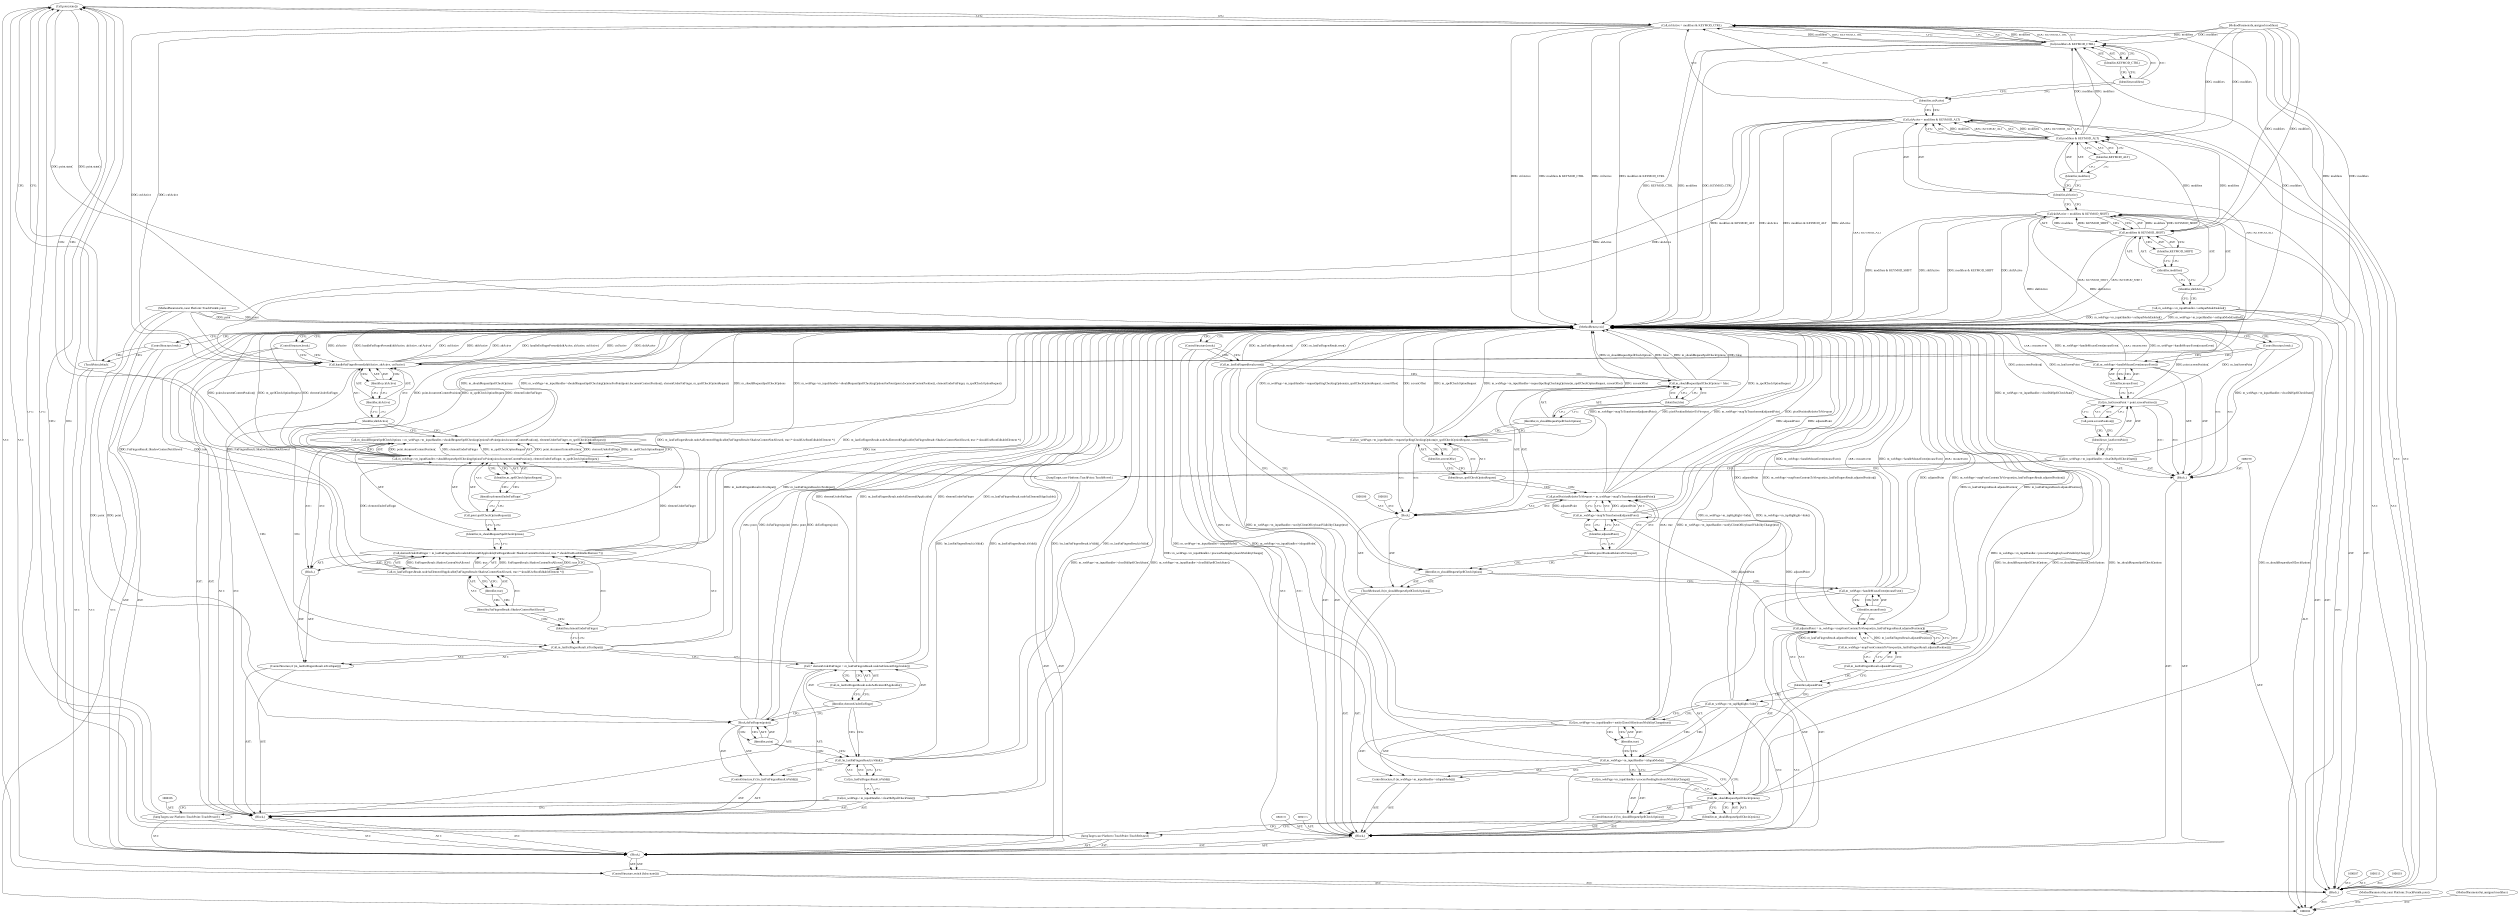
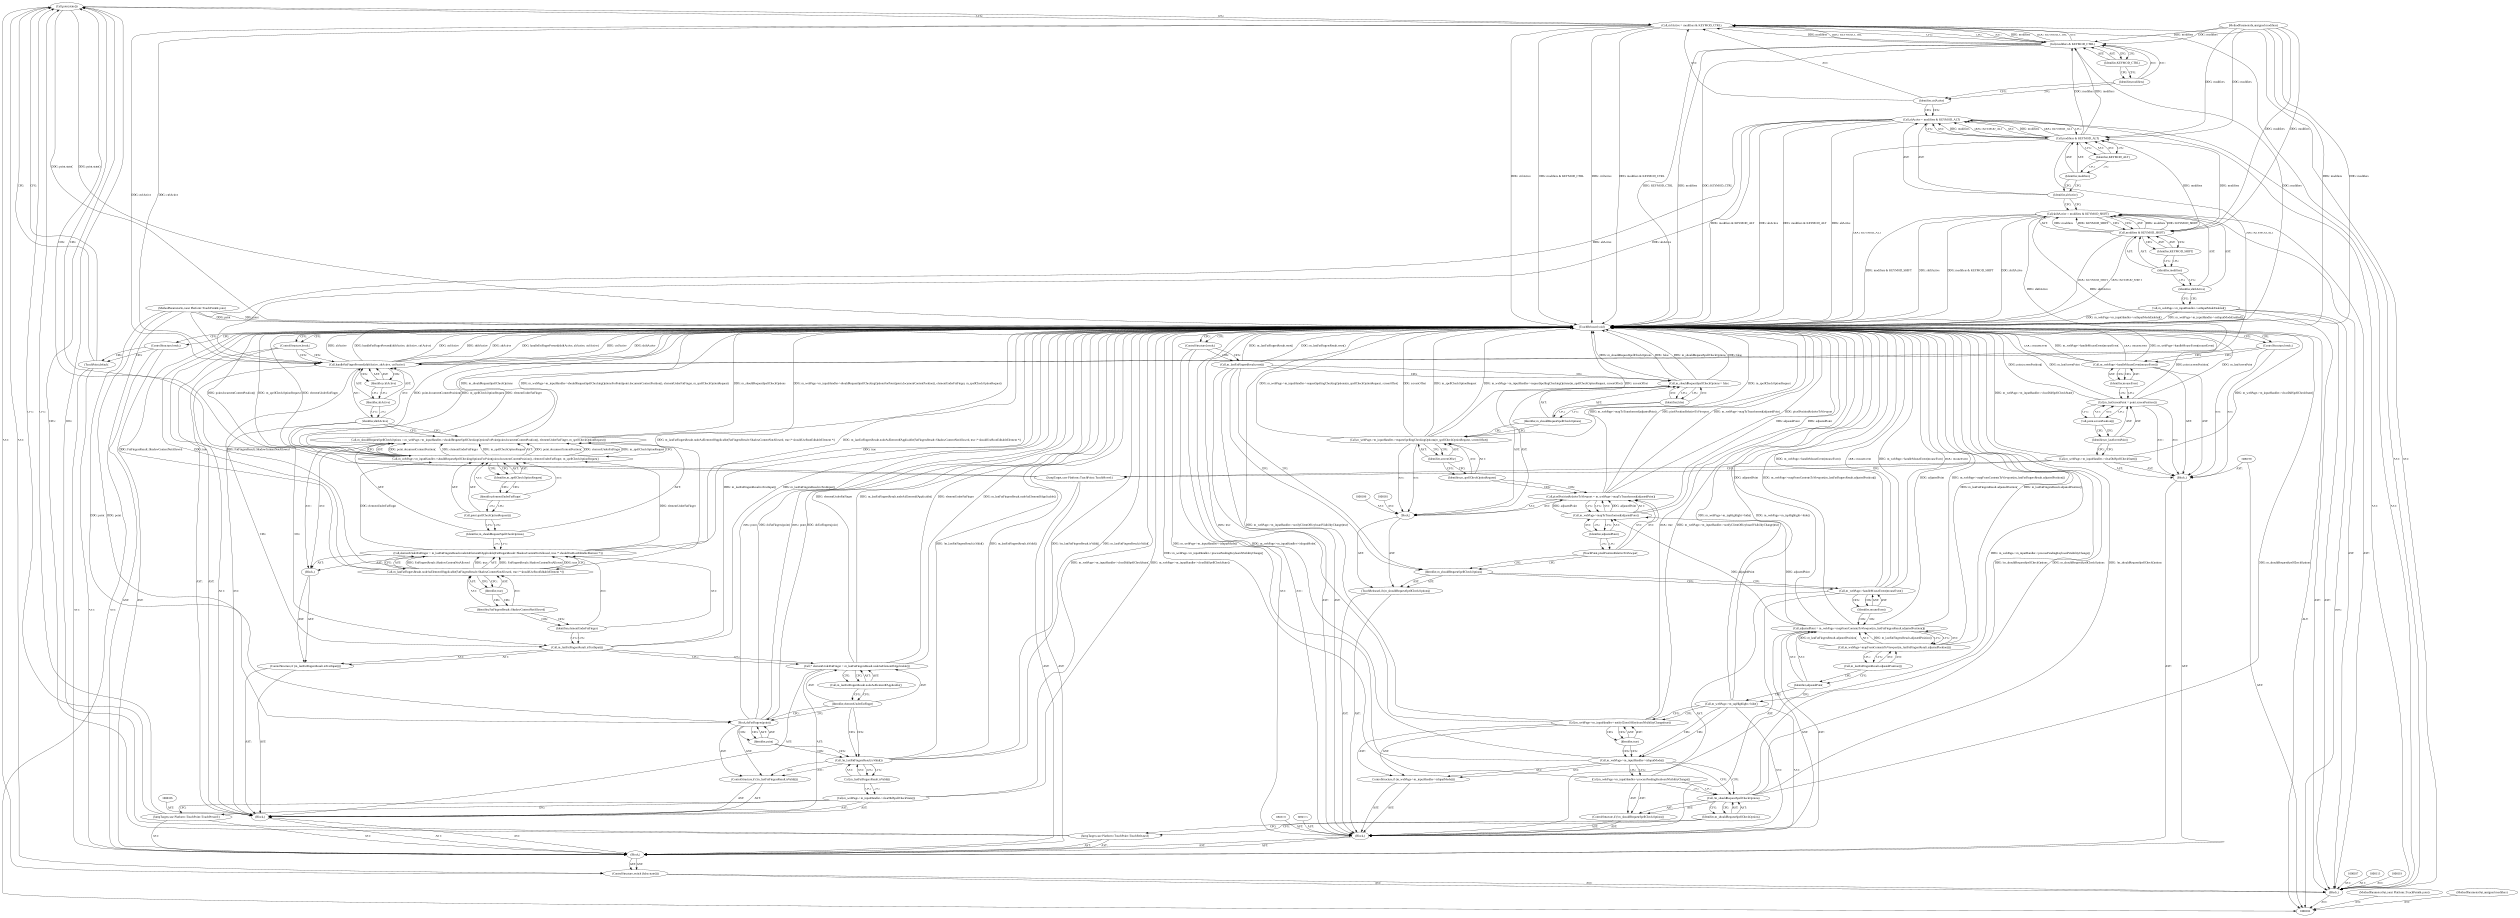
(1592, 327) -> (1592, 327)
(1611, 553) -> (1611, 553)
